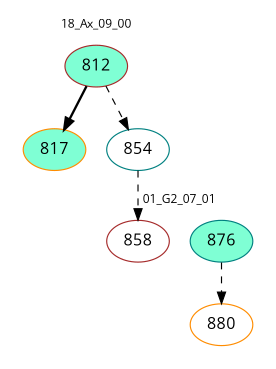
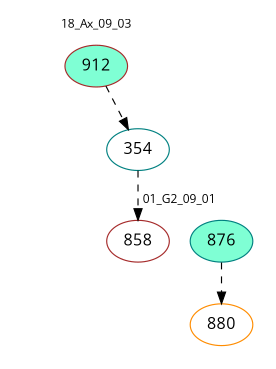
(96, 25) -> (96, 25)
(96, 66) -> (96, 66)
(55, 150) -> none
(138, 150) -> (138, 150)
(180, 200) -> (180, 200)
